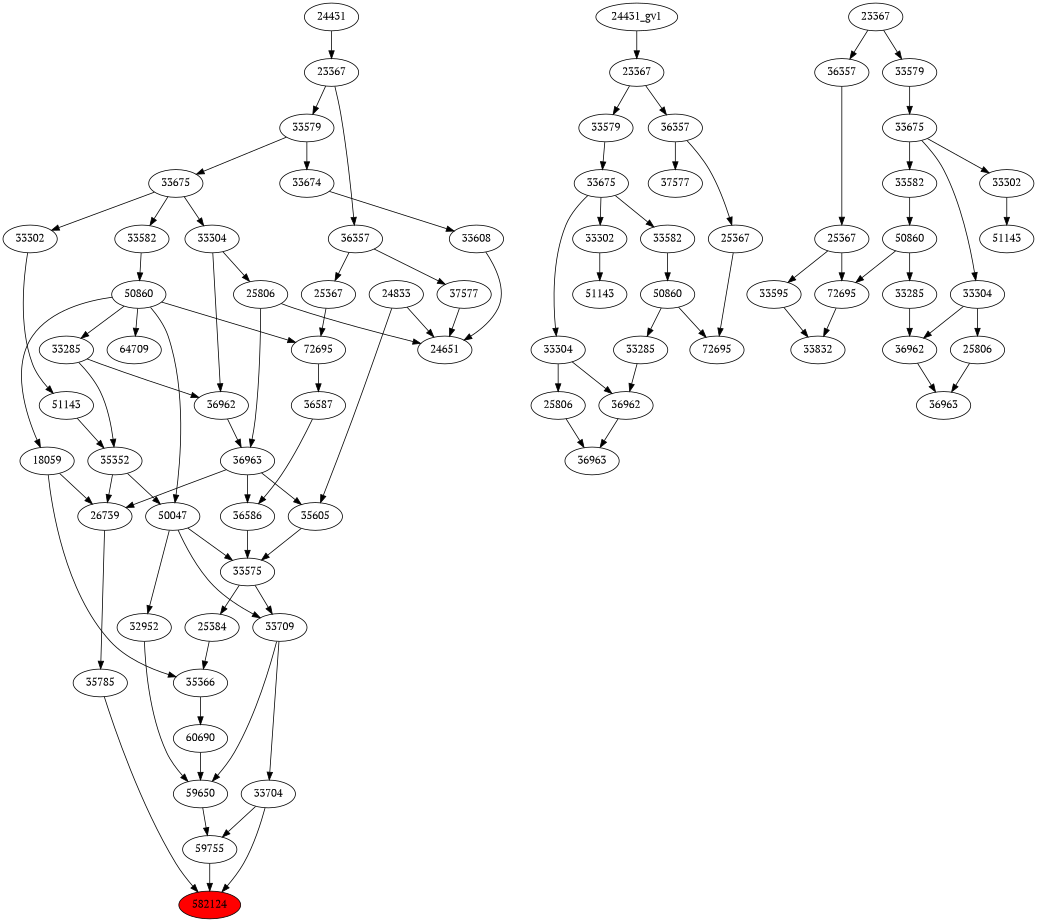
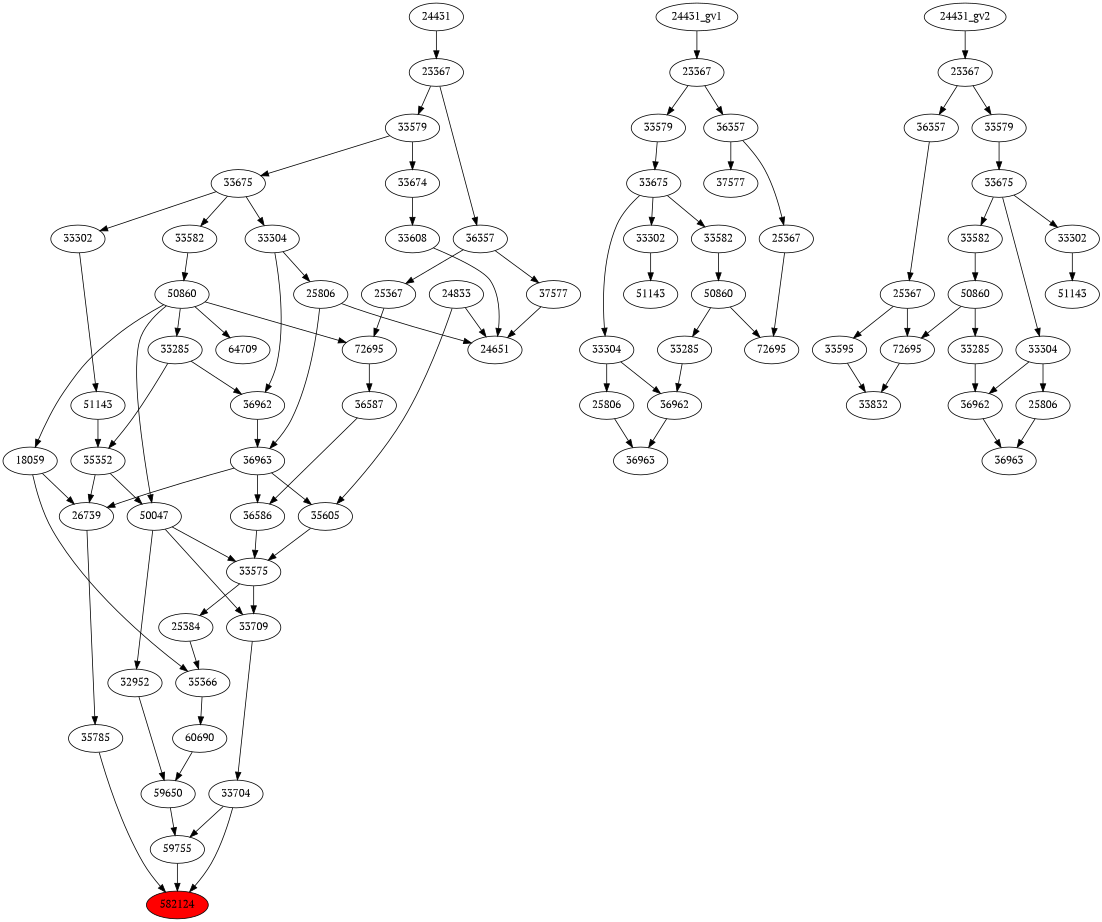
none -> (965, 17)
(254, 712) -> none
